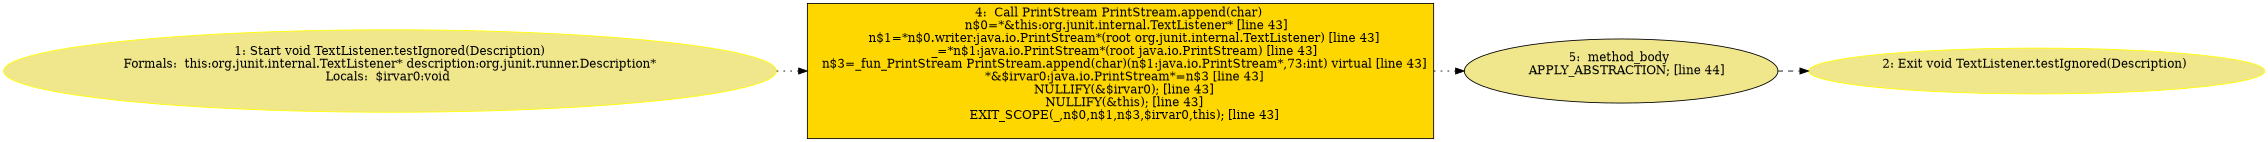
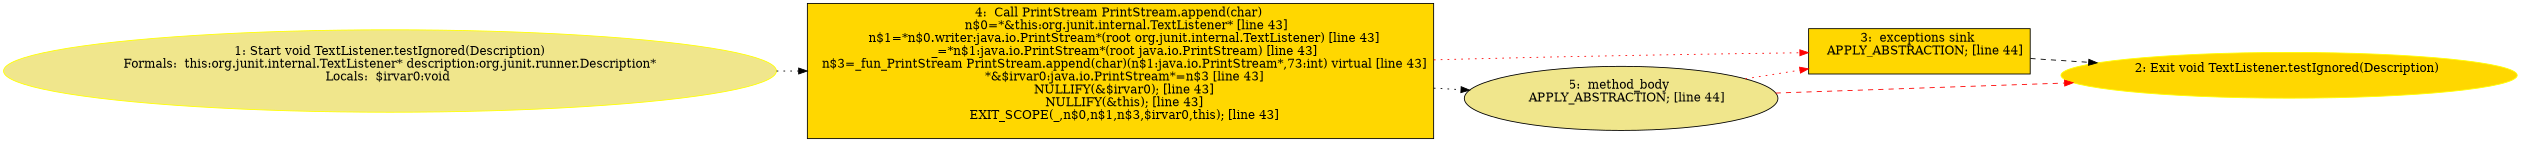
none -> (1919, 51)
(1789, 71) -> (1920, 88)
(2037, 71) -> (2289, 75)
